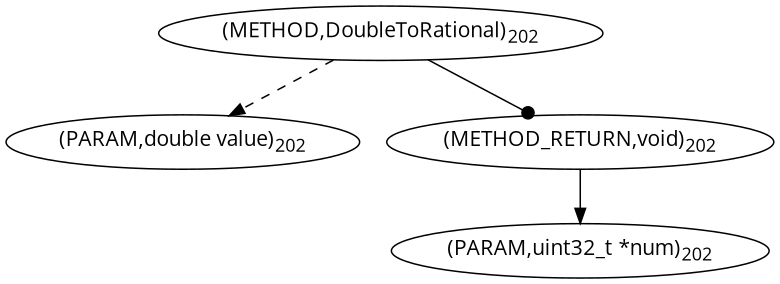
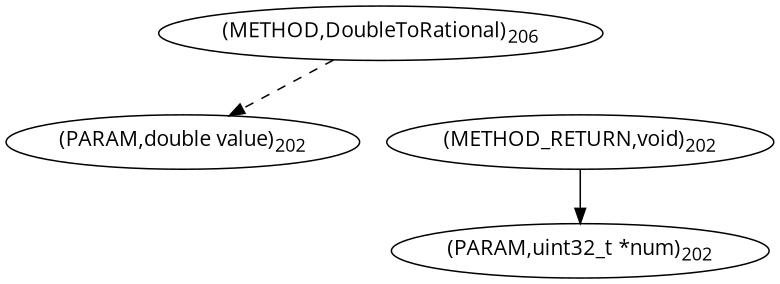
(524, 31) -> (524, 31)
(475, 85) -> none
